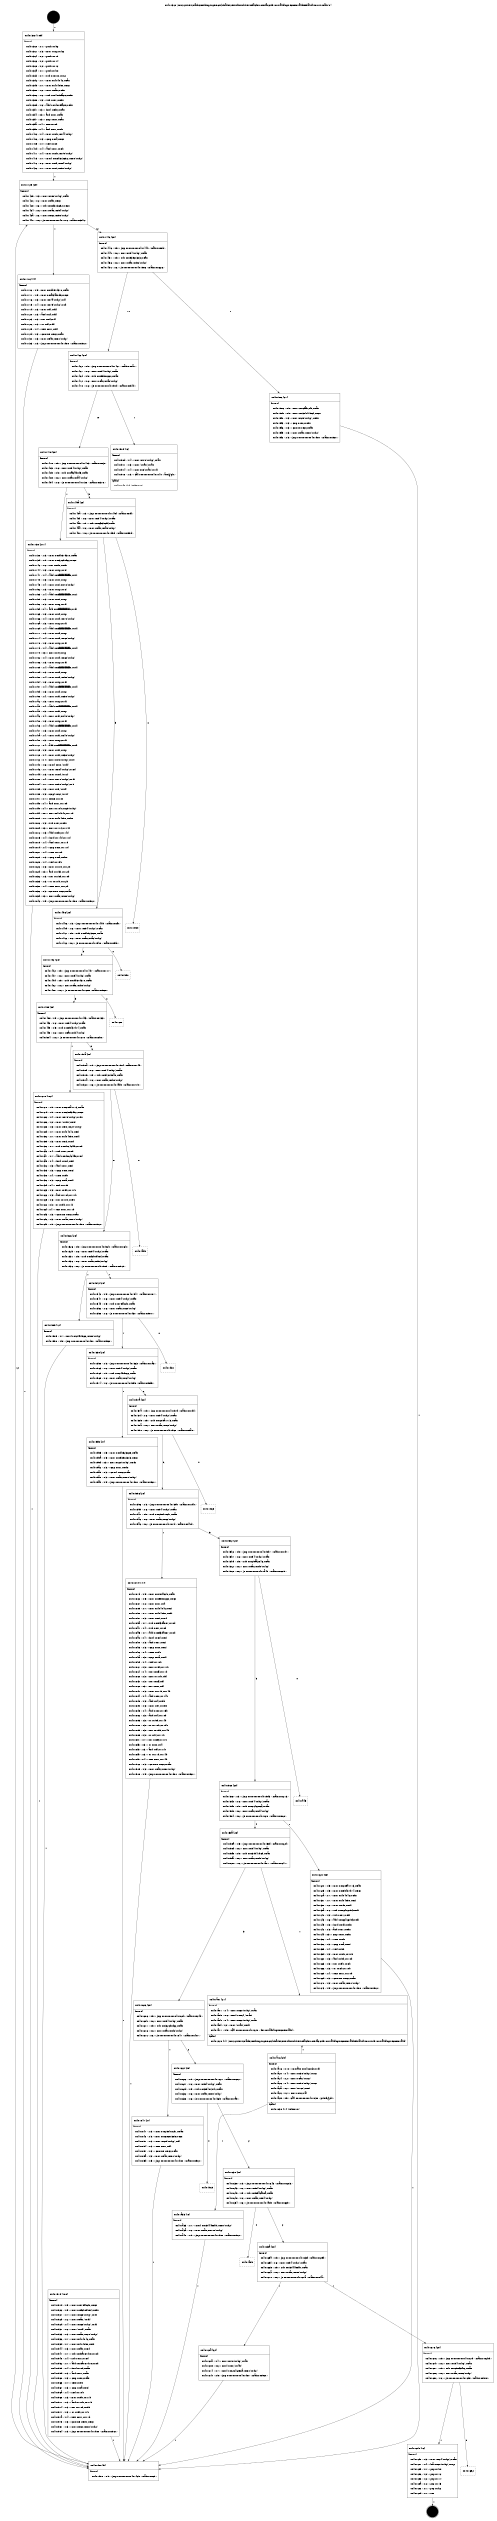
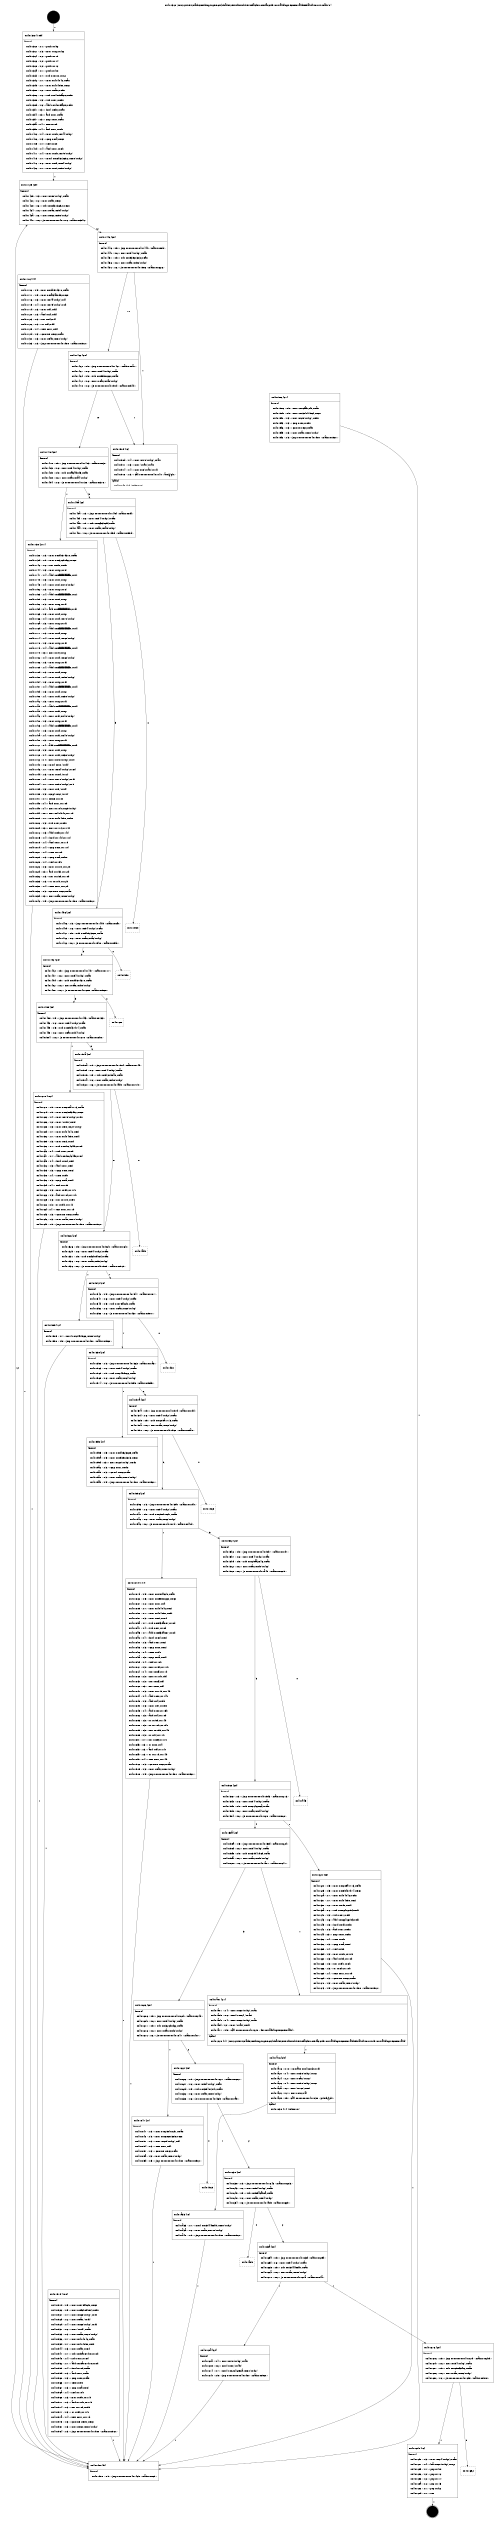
(53, 249) -> none
(215, 332) -> (140, 358)
(302, 2050) -> (305, 2049)
